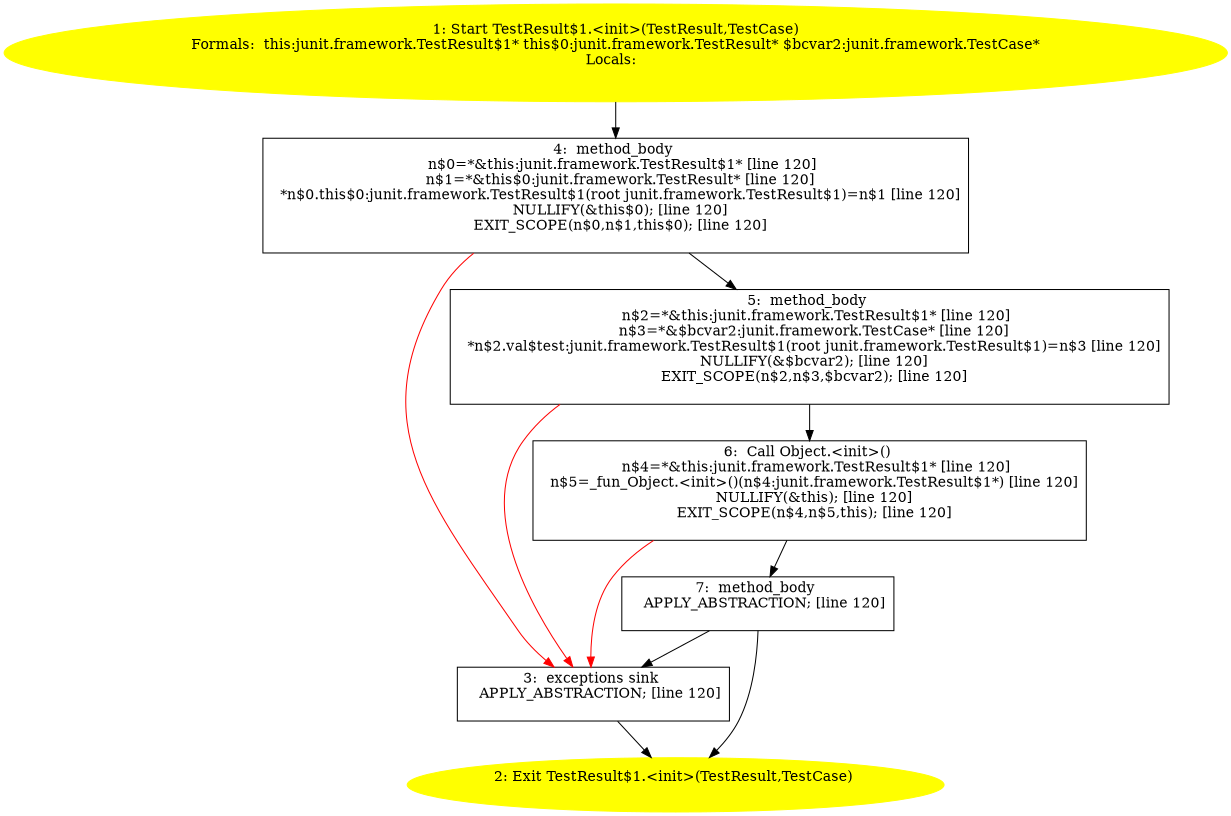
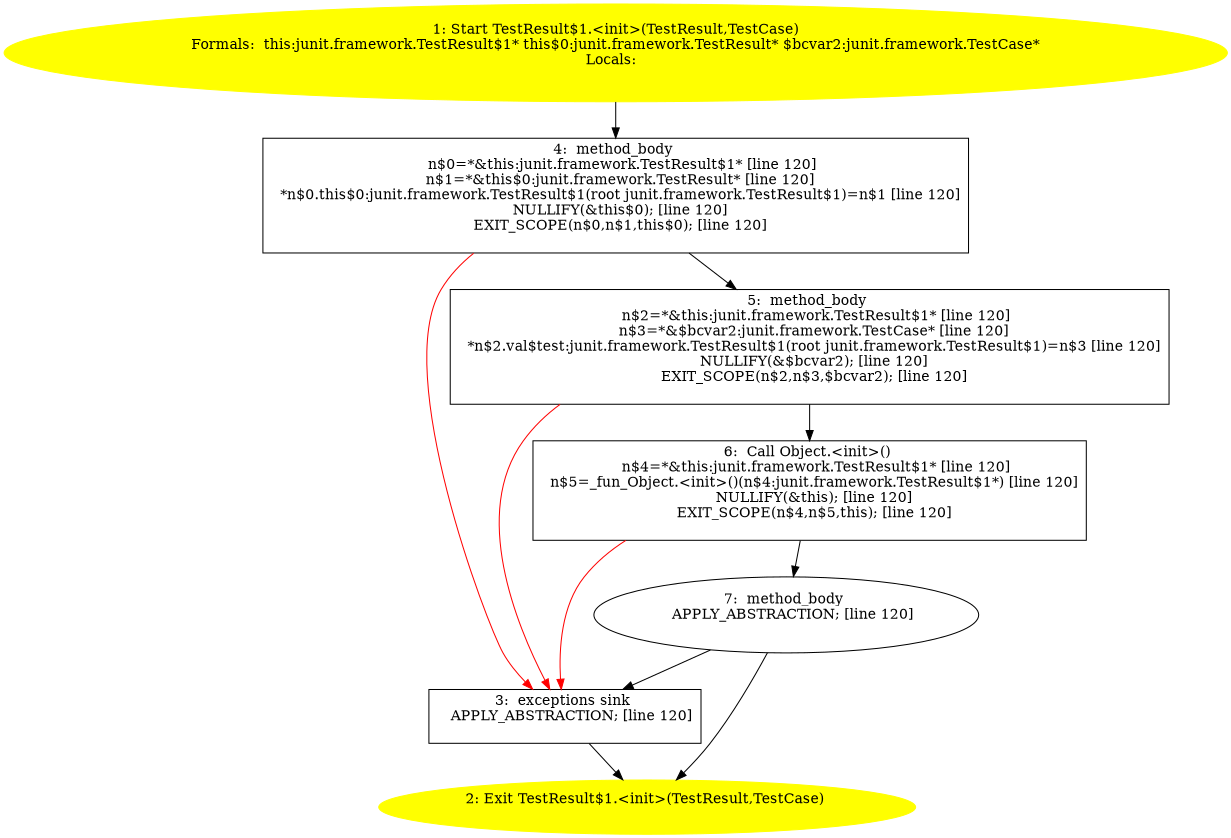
(758, 604) -> (786, 615)
